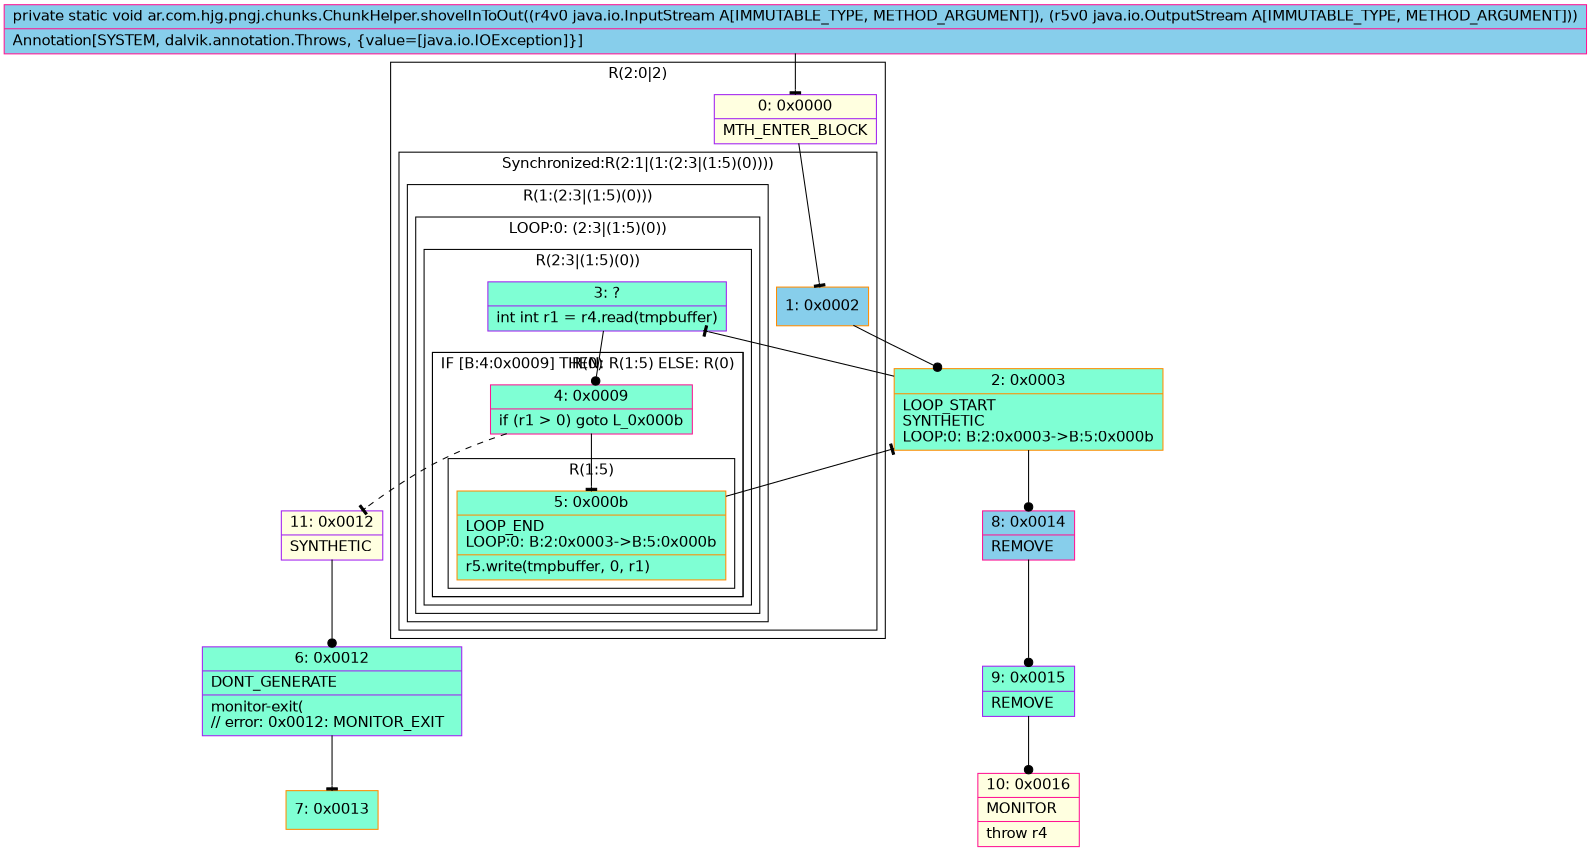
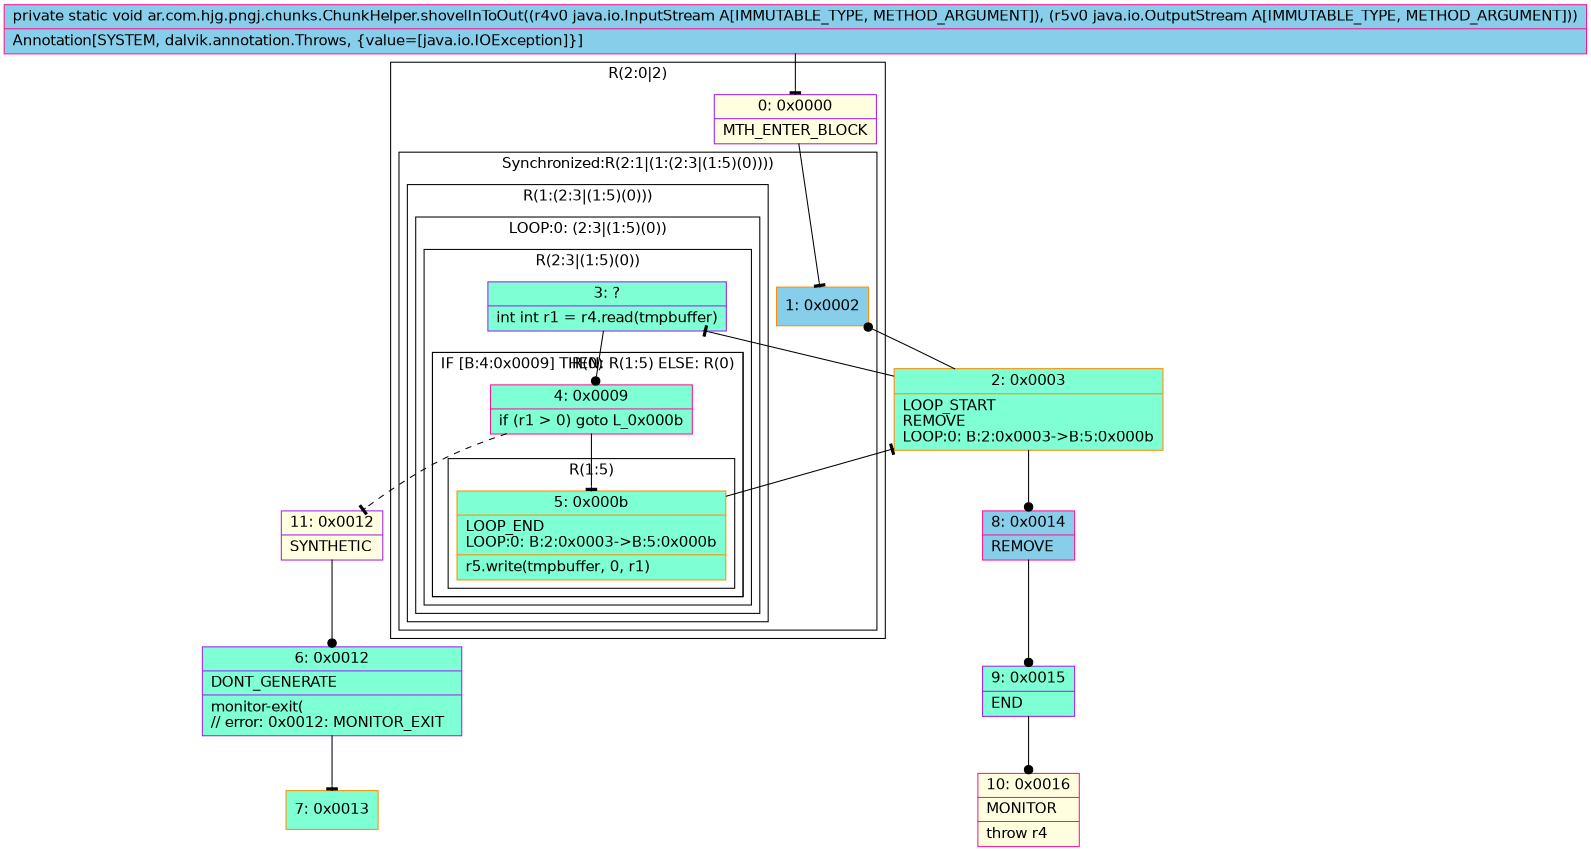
(893, 346) -> (914, 349)
(944, 421) -> (934, 421)
(1023, 703) -> (1007, 703)
